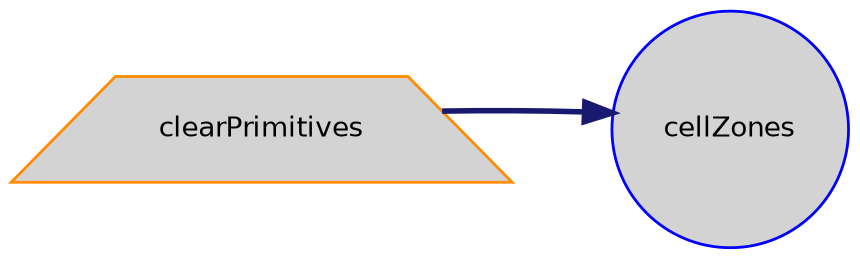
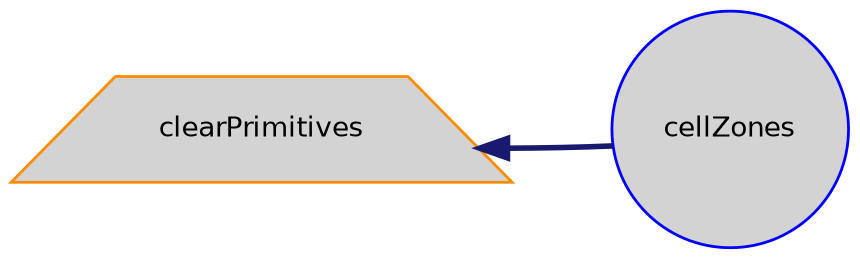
(513, 111) -> (560, 148)
